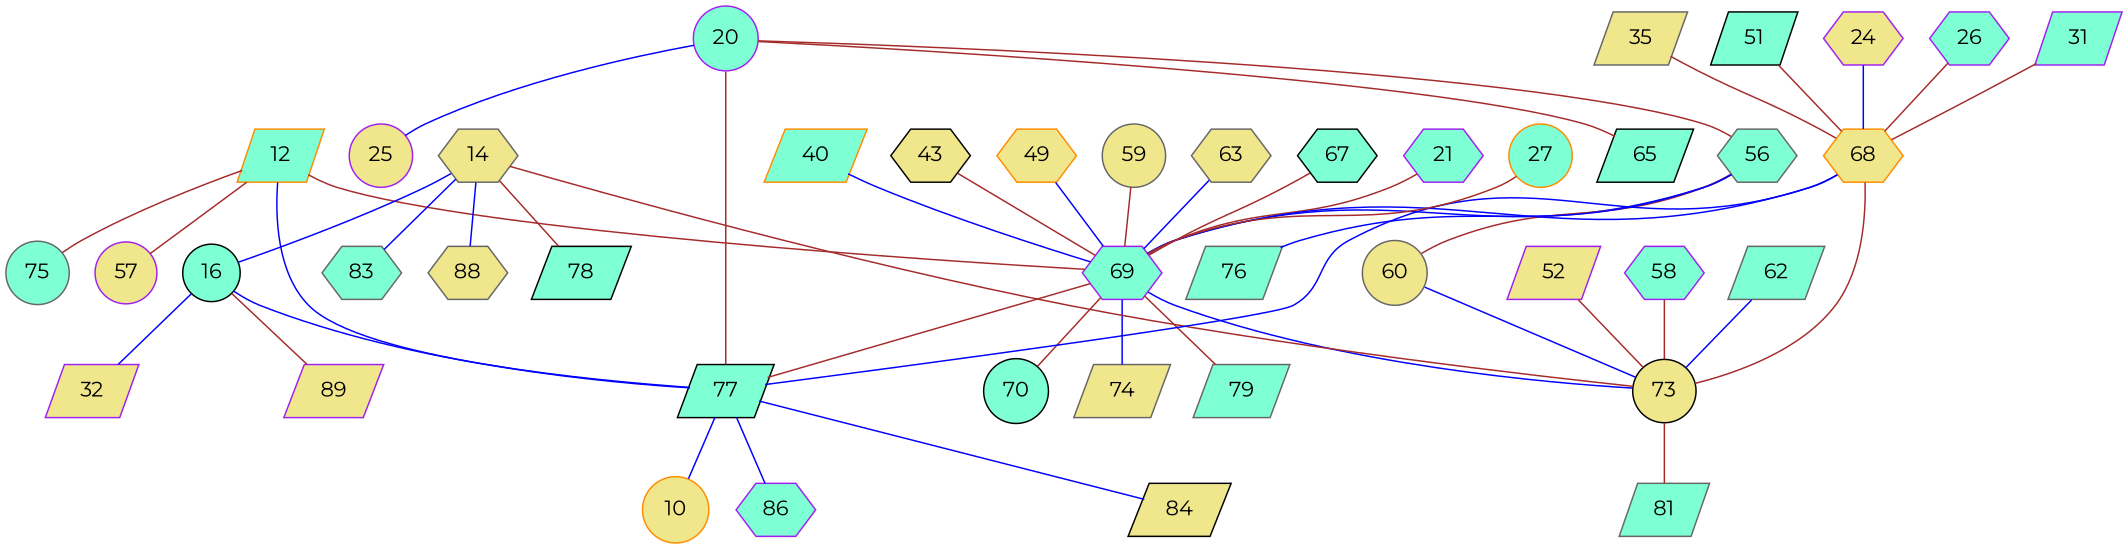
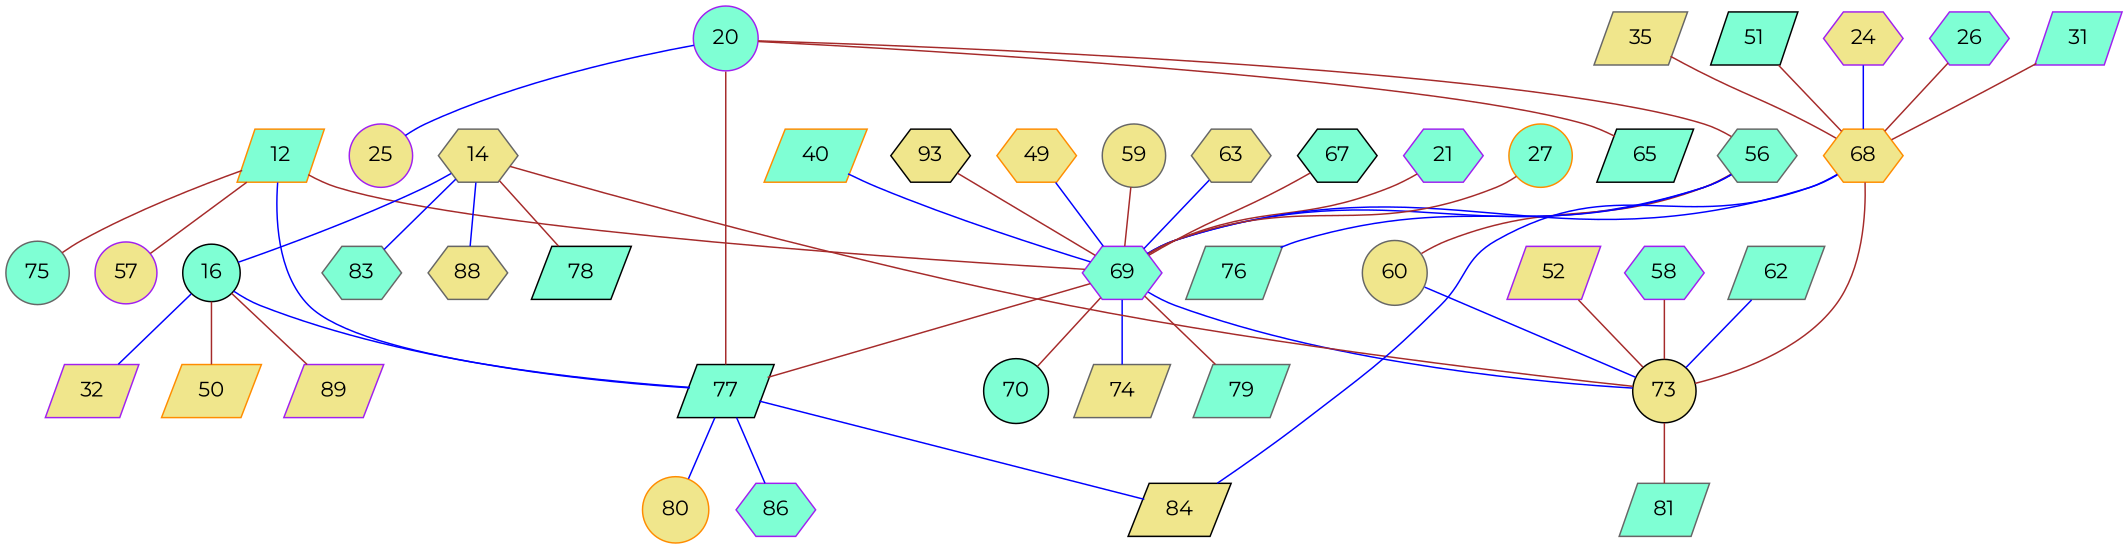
(931, 156) -> (931, 156)
(1313, 287) -> (1488, 246)
none -> (211, 391)
(676, 510) -> (676, 510)
